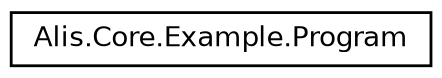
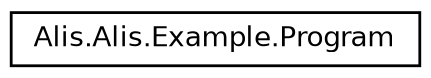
(221, 39) -> (215, 39)
